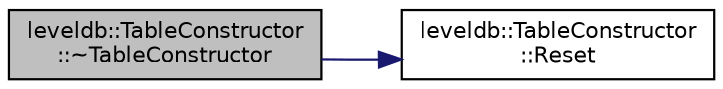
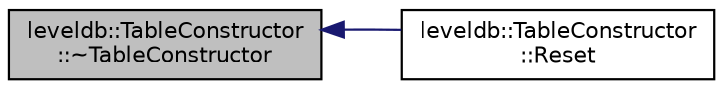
(350, 60) -> (373, 30)
